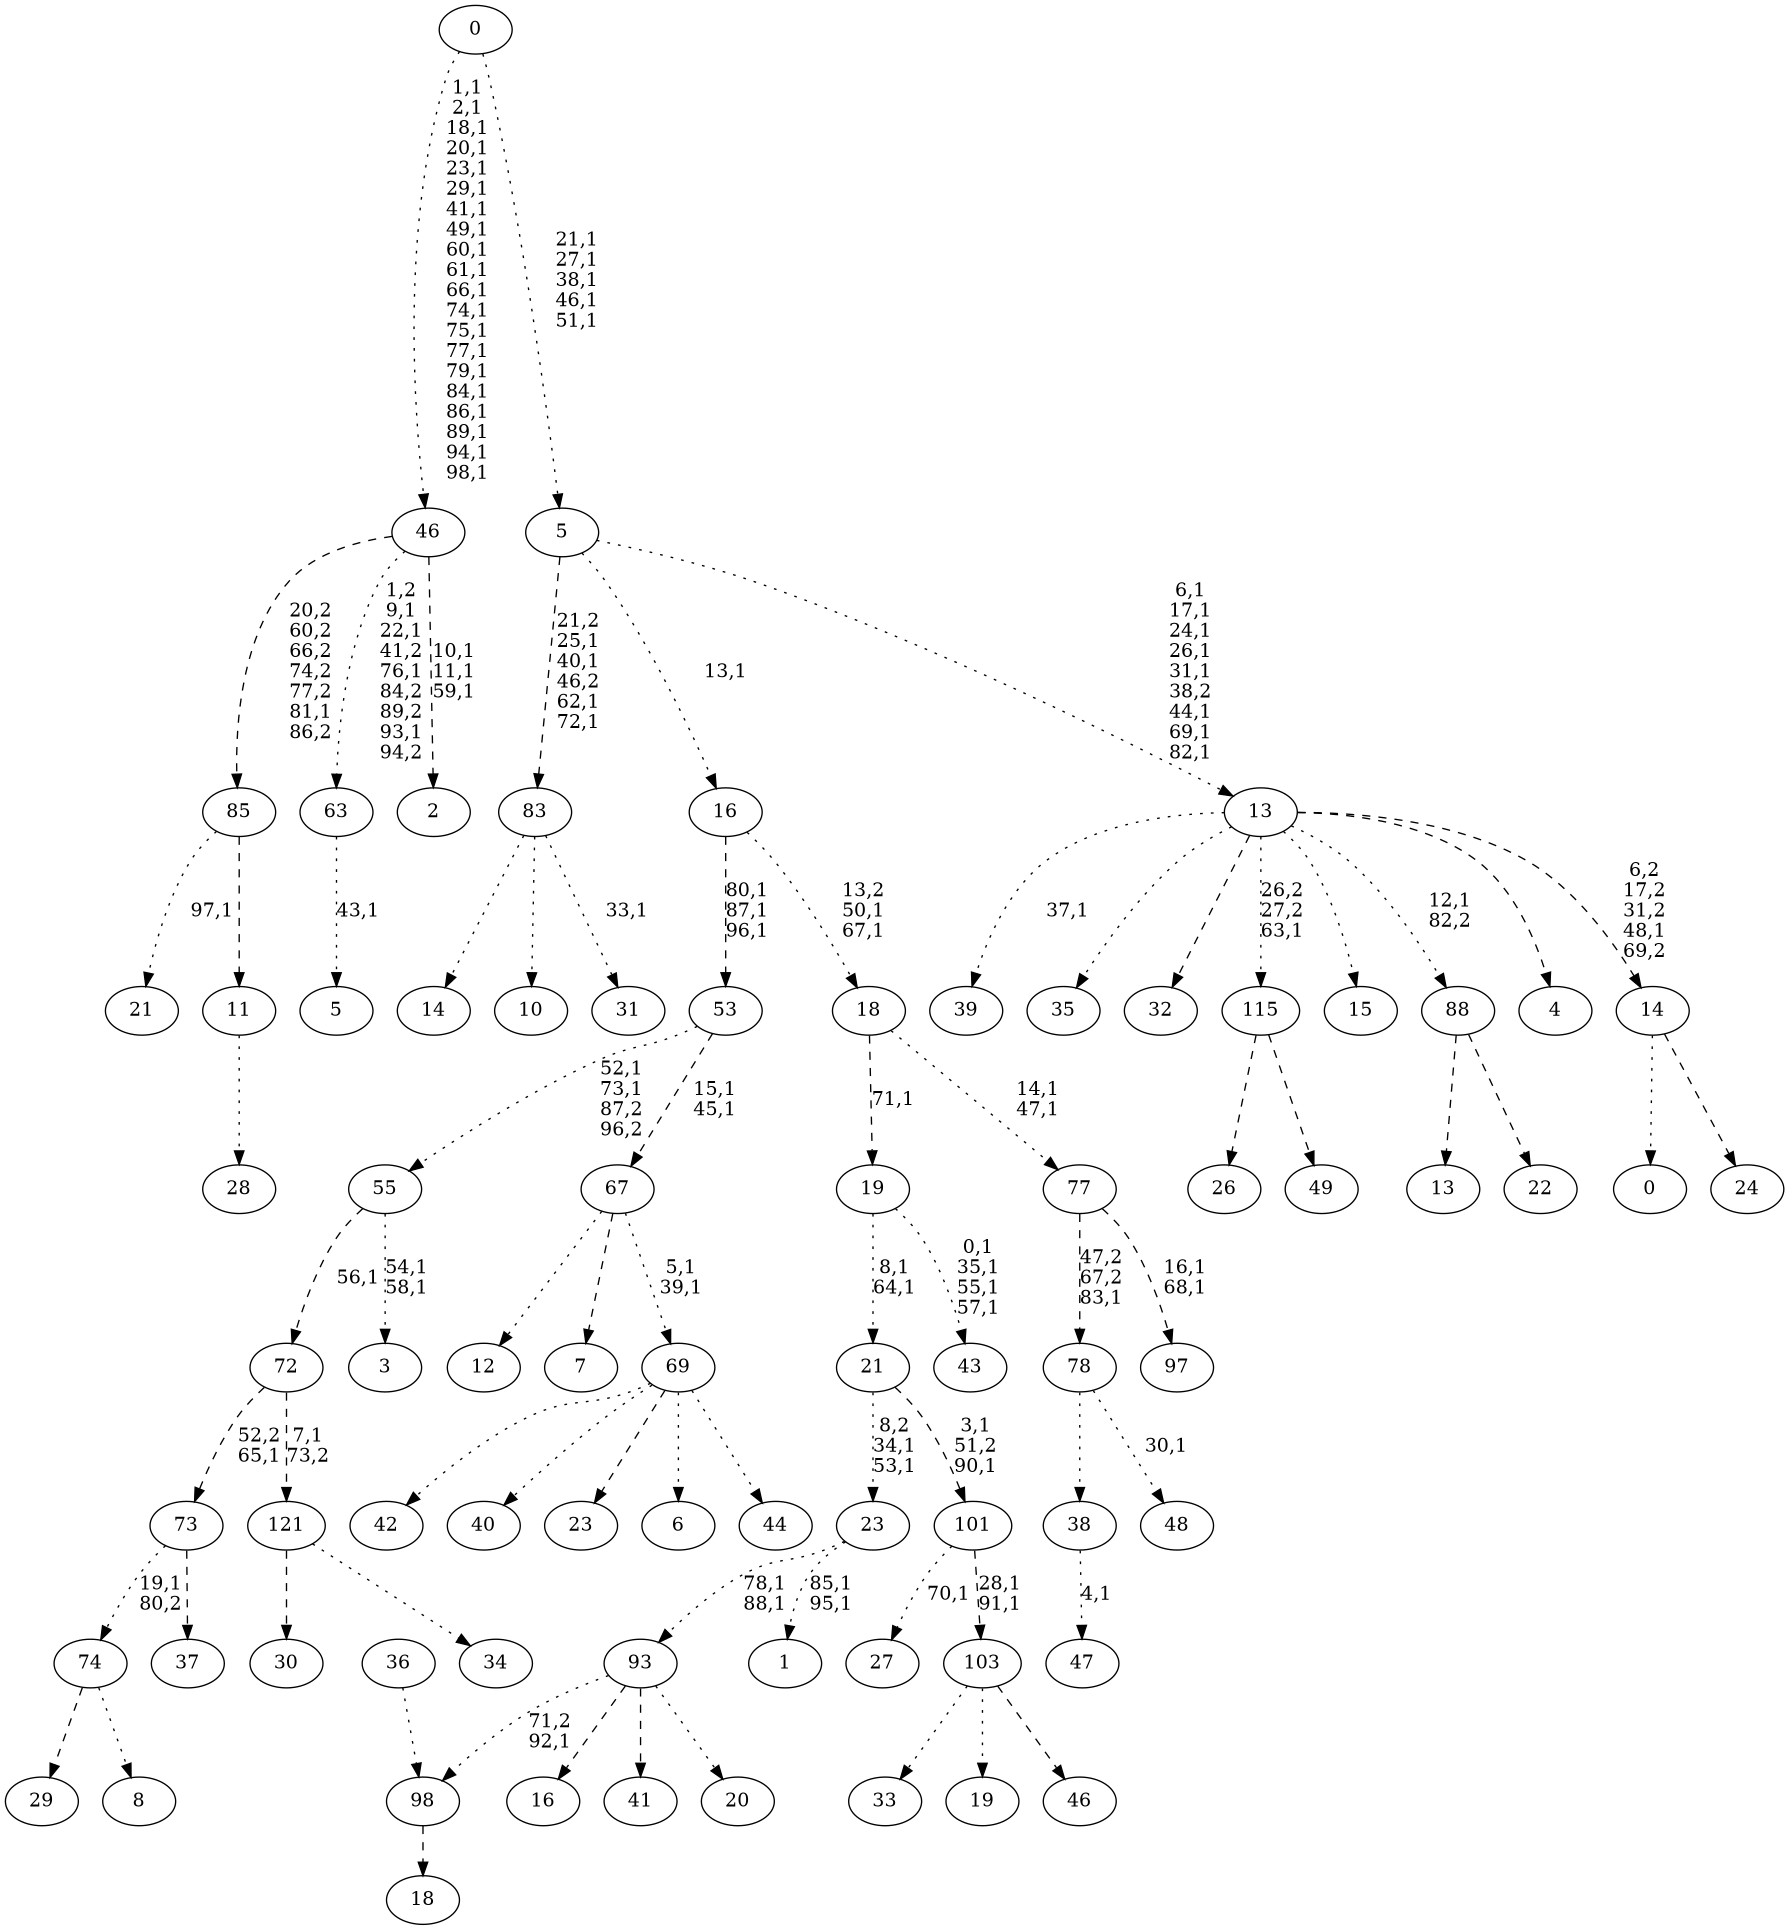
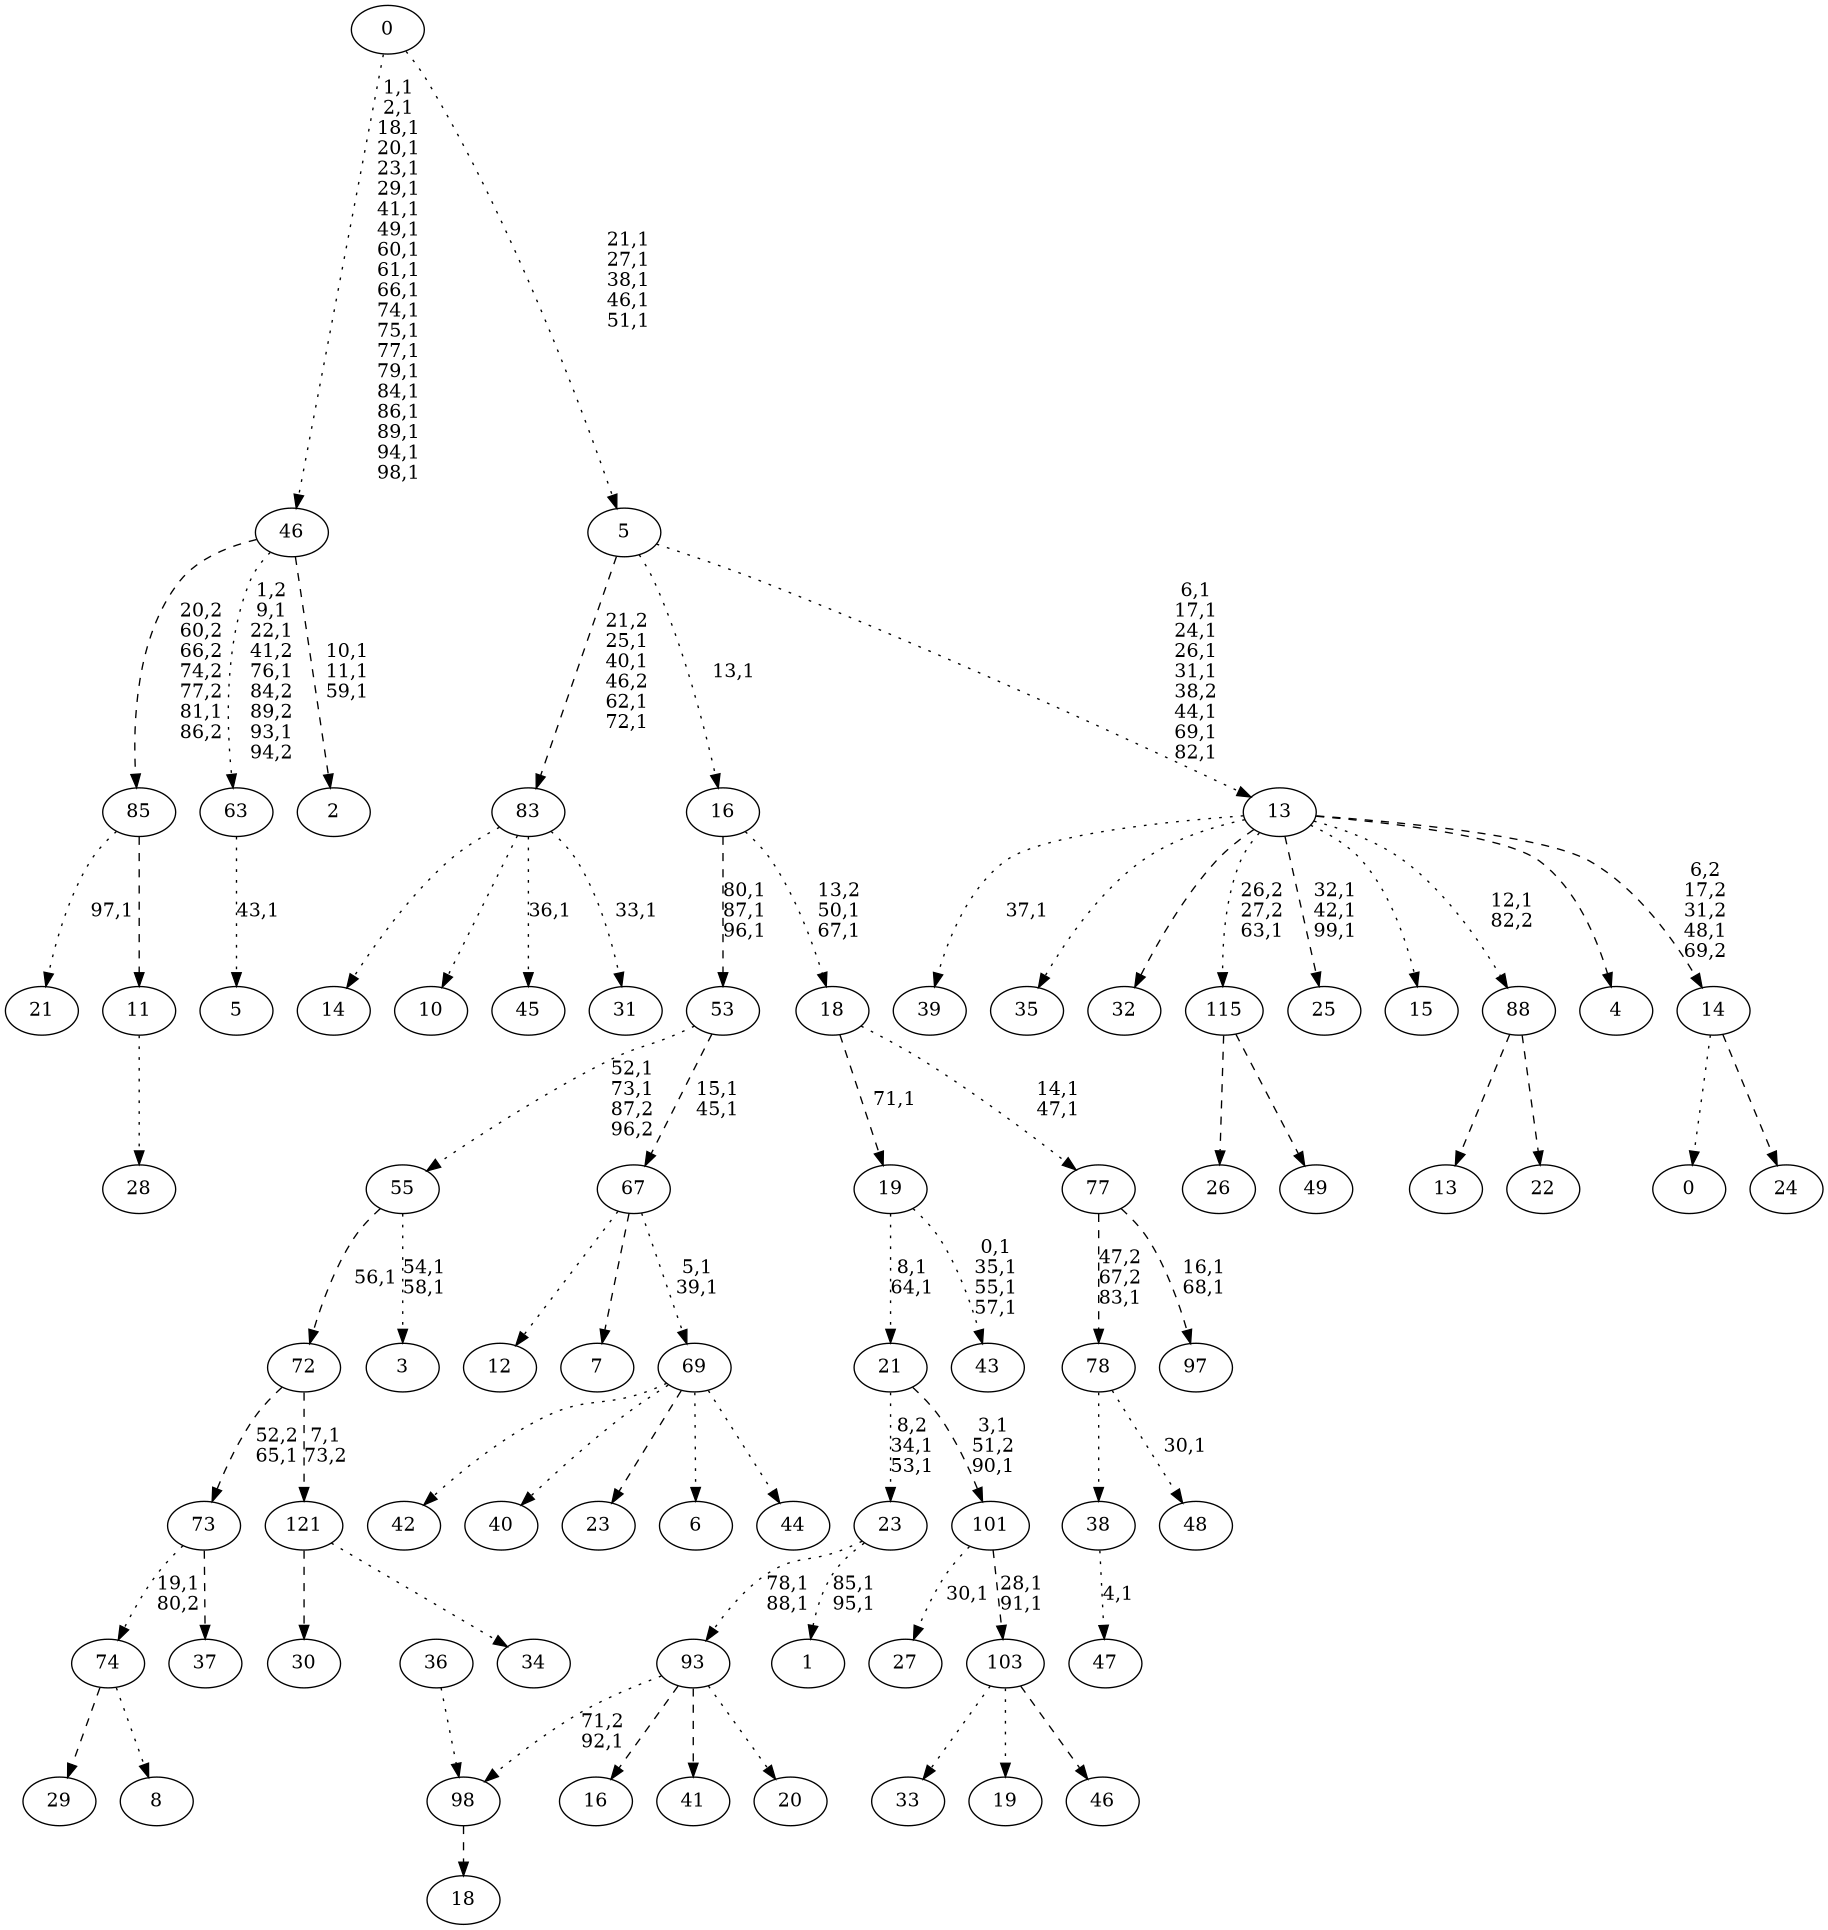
none -> (528, 1011)
none -> (1324, 1011)
(949, 1595) -> (968, 1595)
